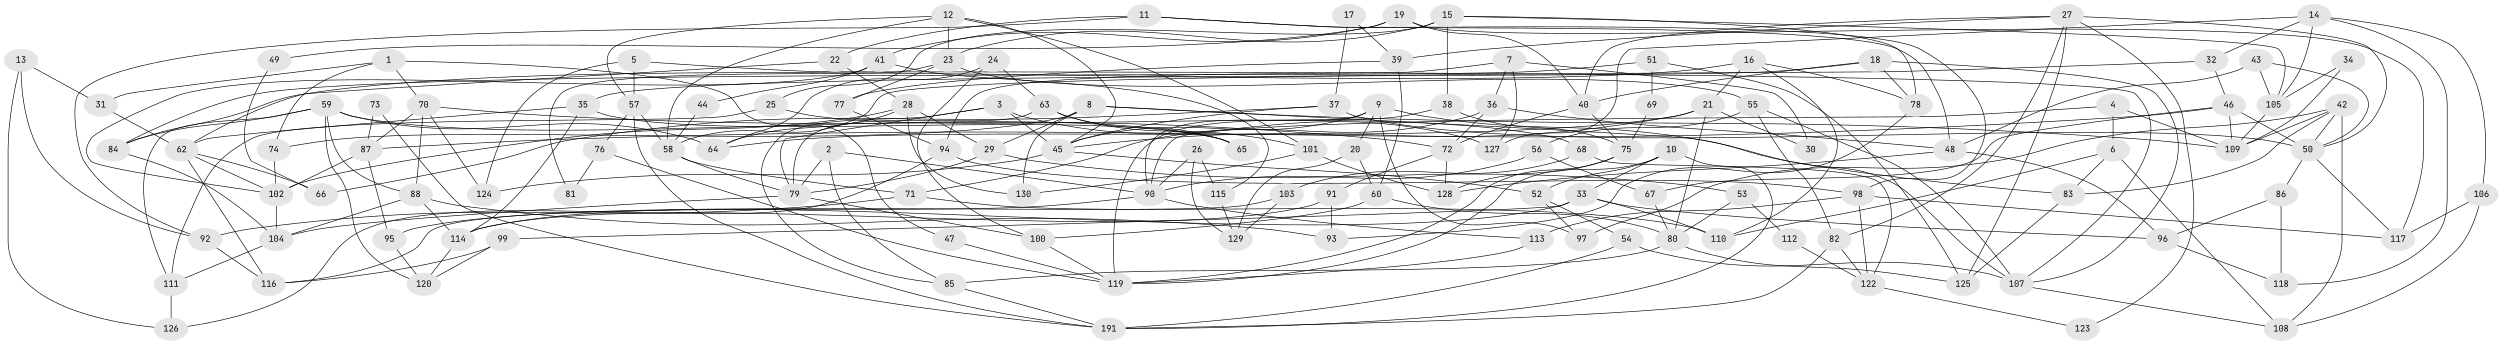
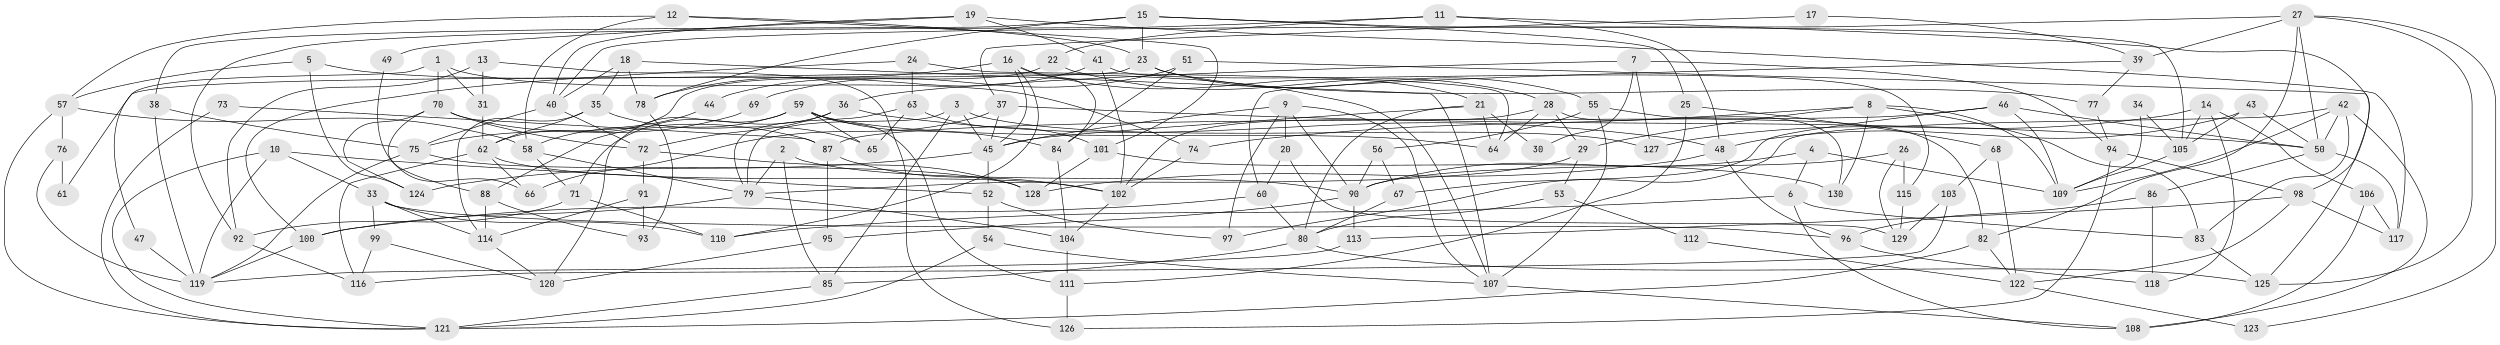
(1078, 60) -> (1025, 112)
(2211, 60) -> none
(571, 195) -> (62, 195)
(357, 214) -> none
(1109, 329) -> (442, 329)
